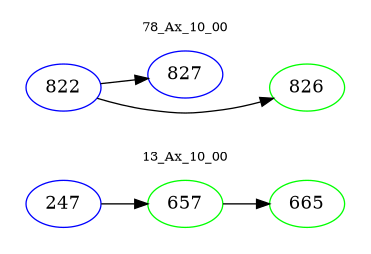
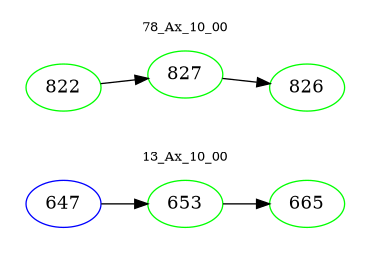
(185, 74) -> (185, 74)
(64, 88) -> (64, 88)
(179, 113) -> (240, 80)
(64, 204) -> (64, 204)
(185, 204) -> (185, 204)
